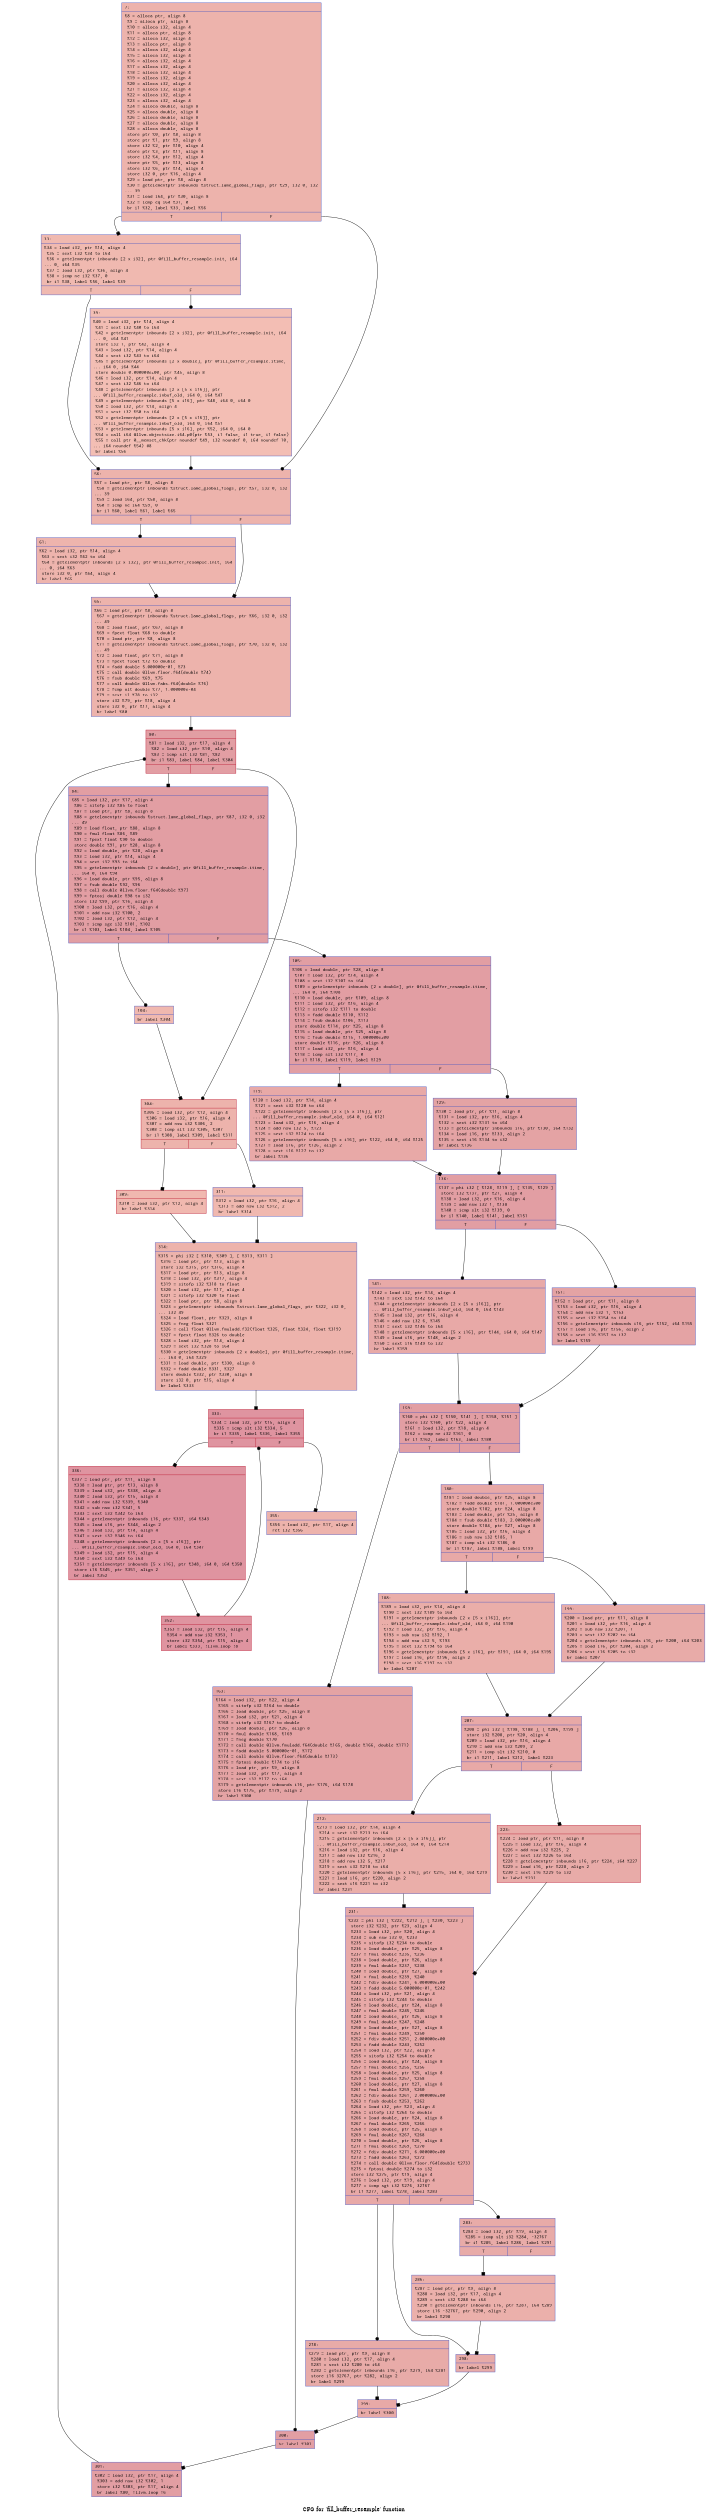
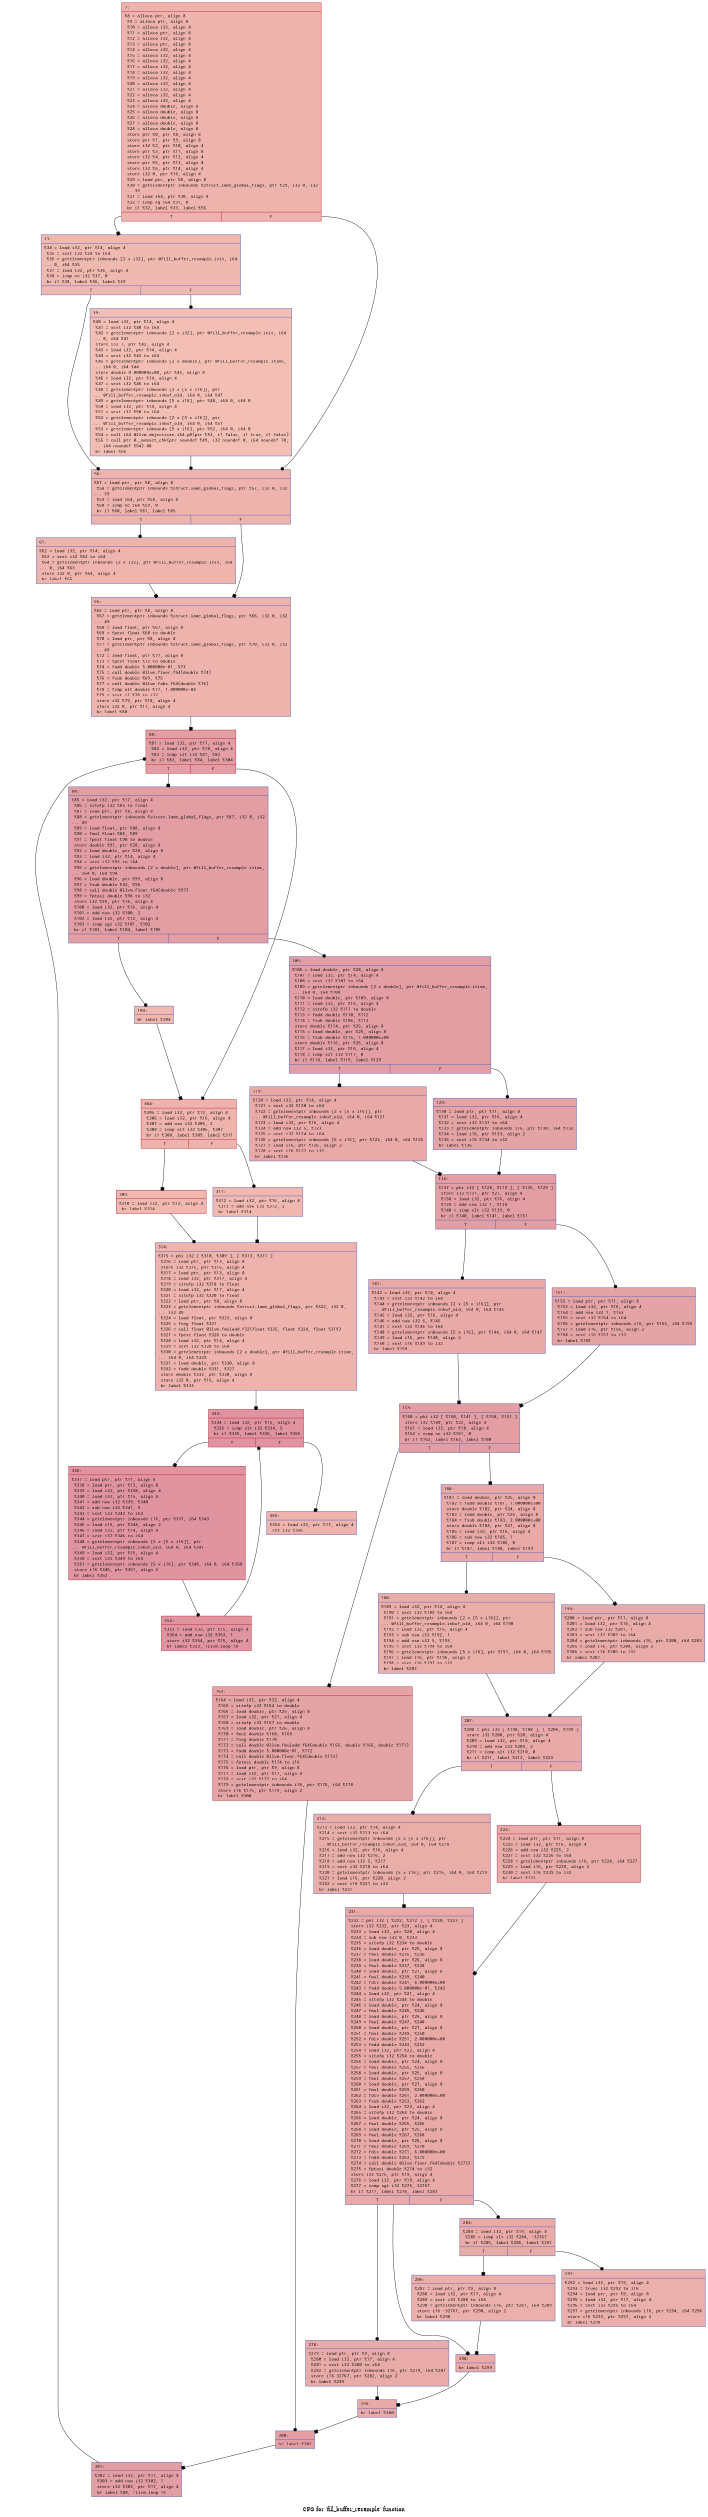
(221, 112) -> (221, 112)
(312, 1744) -> (312, 1744)
none -> (634, 2298)
